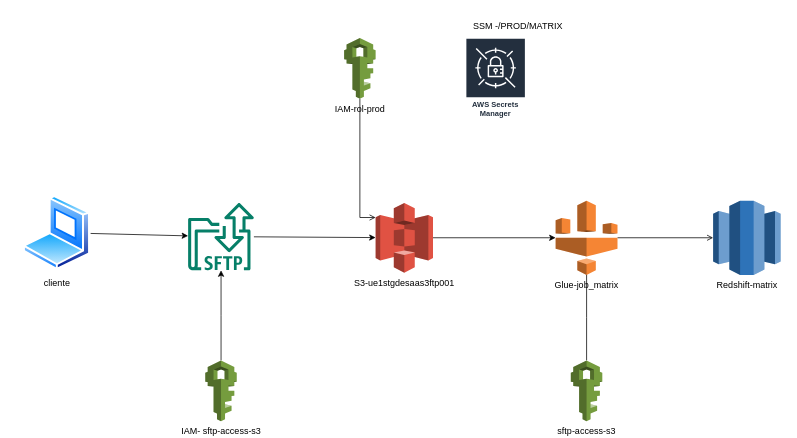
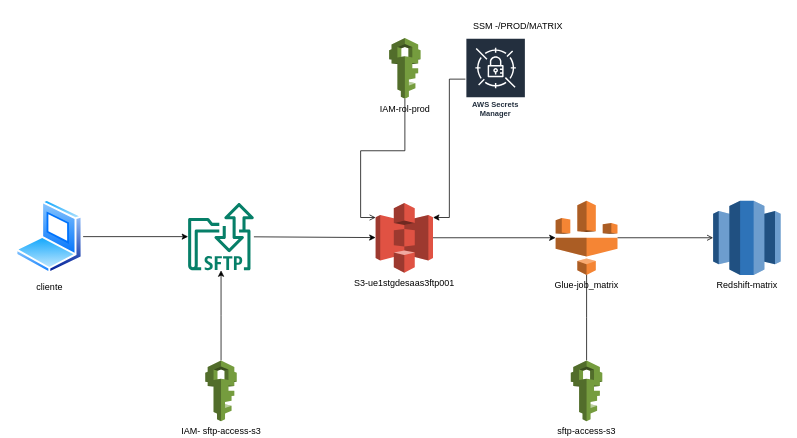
(360, 68) -> (405, 68)
none -> (449, 152)
(57, 233) -> (49, 237)
